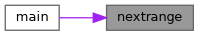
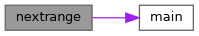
(76, 18) -> (109, 18)
